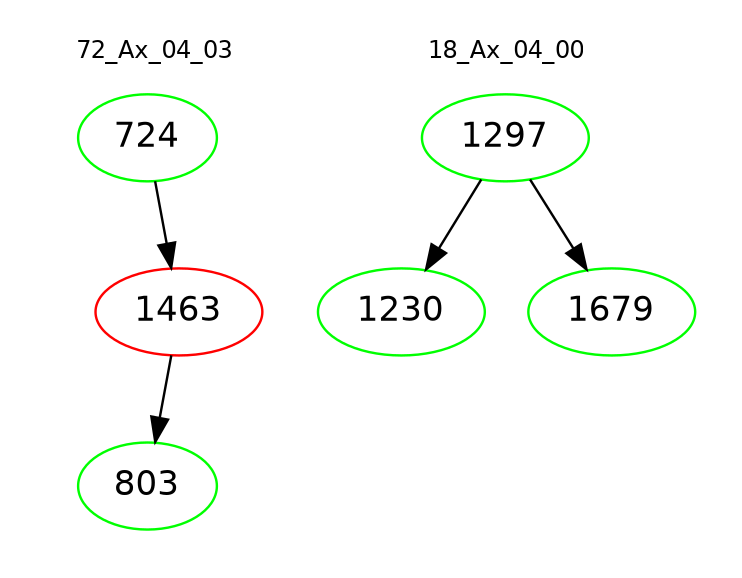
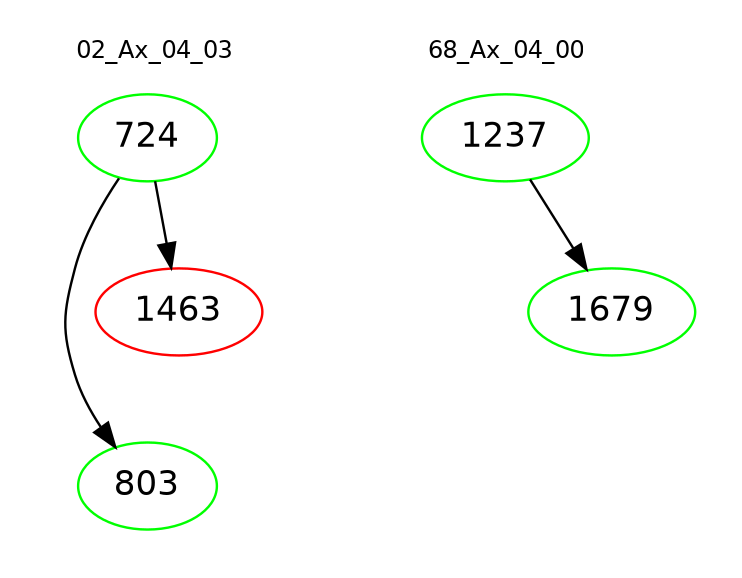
(155, 52) -> (155, 52)
(507, 52) -> (507, 52)
(505, 138) -> (505, 138)
(401, 312) -> none
(166, 386) -> (68, 301)
